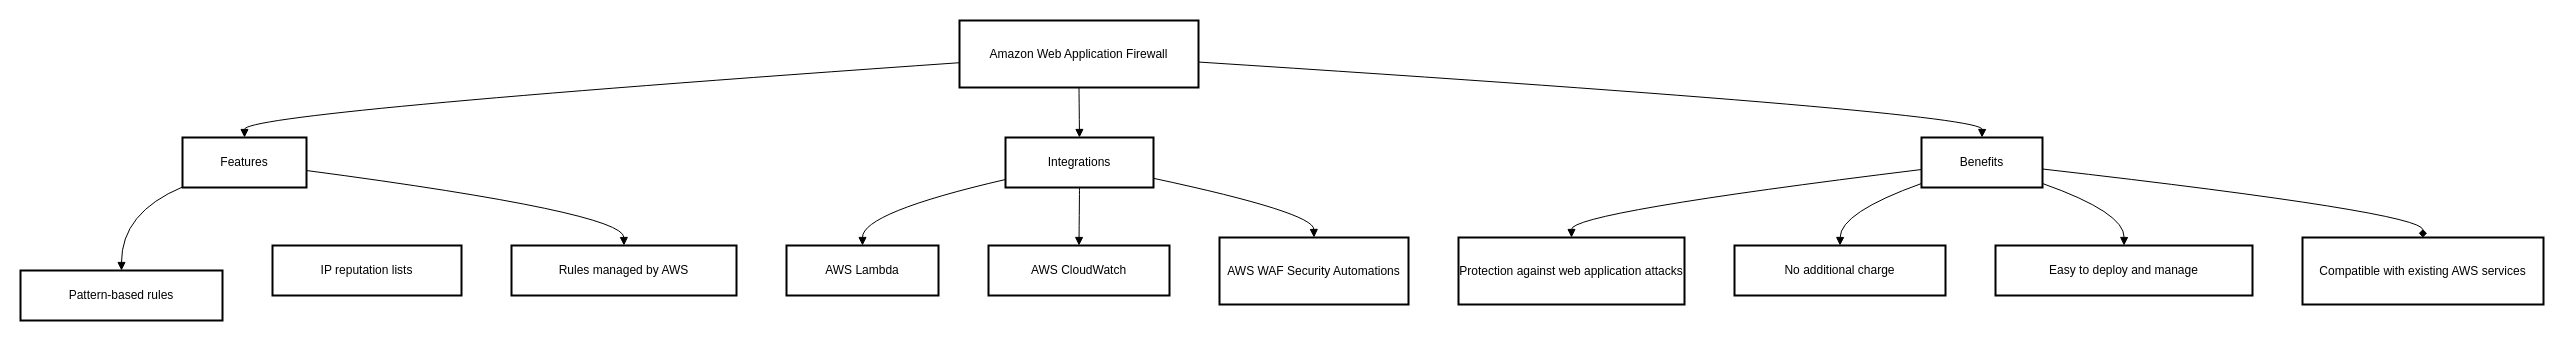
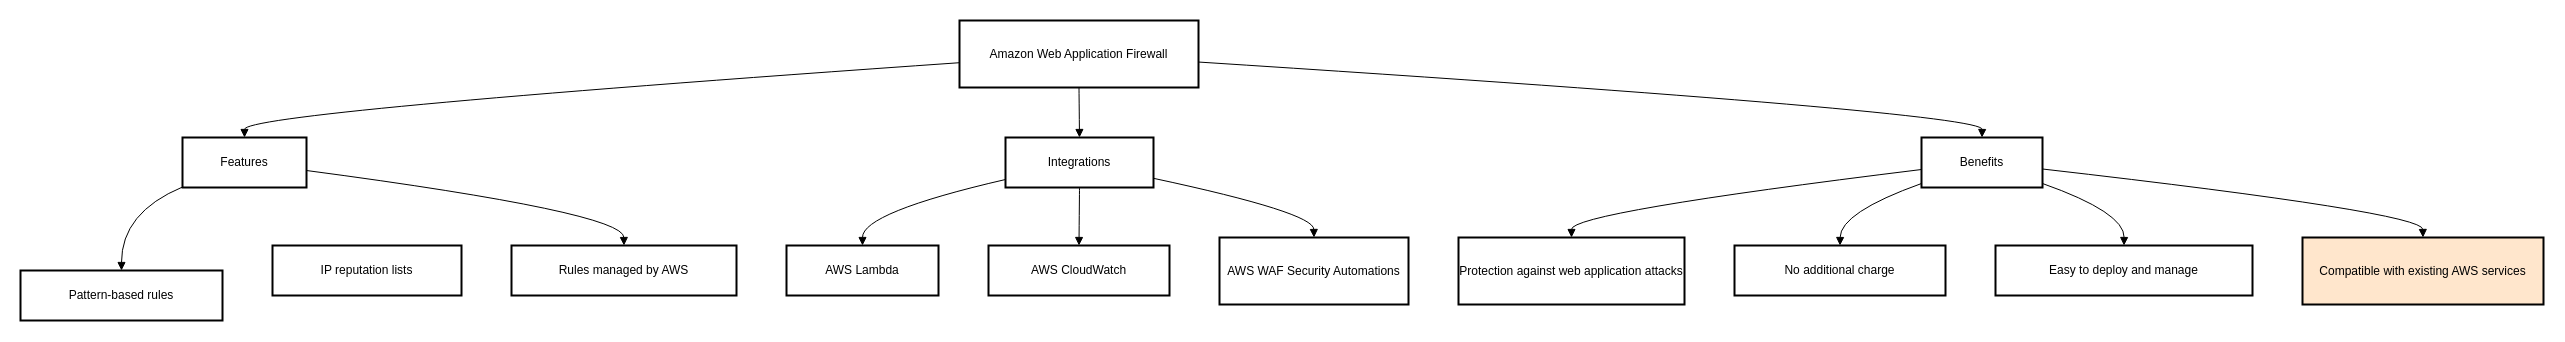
(2421, 228) -> (2421, 228)
(2423, 271) -> (2423, 271)
